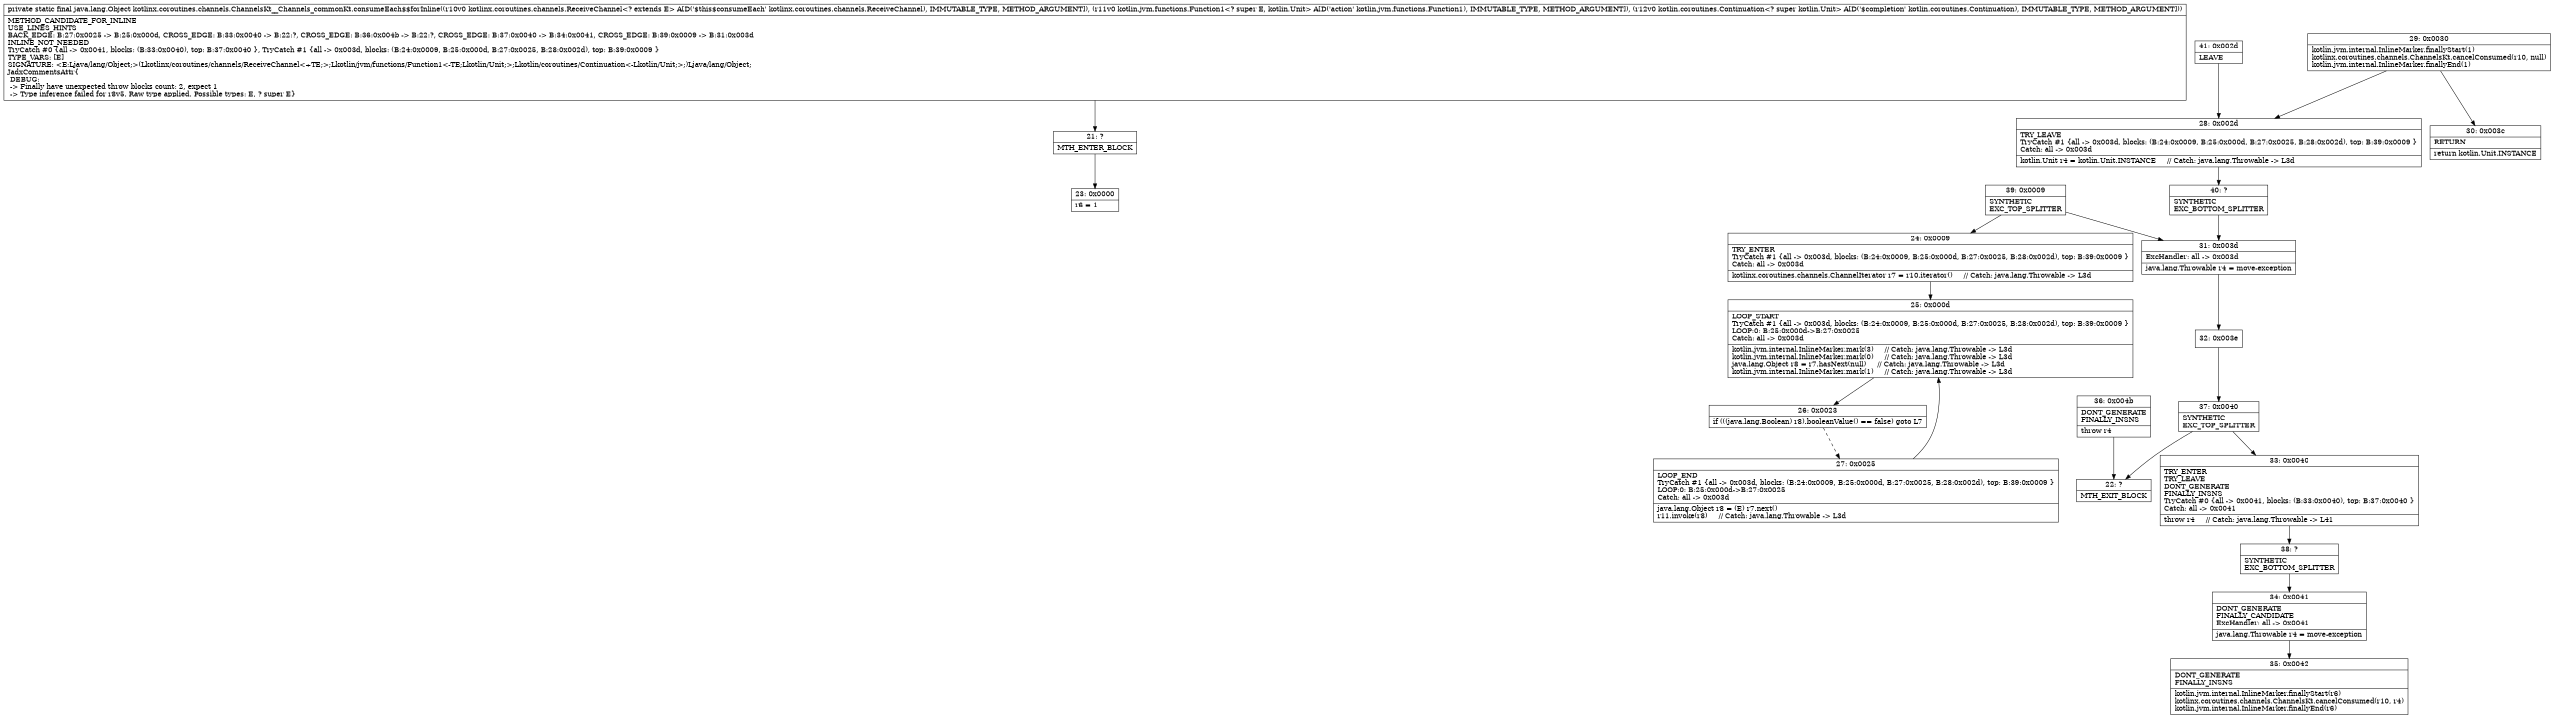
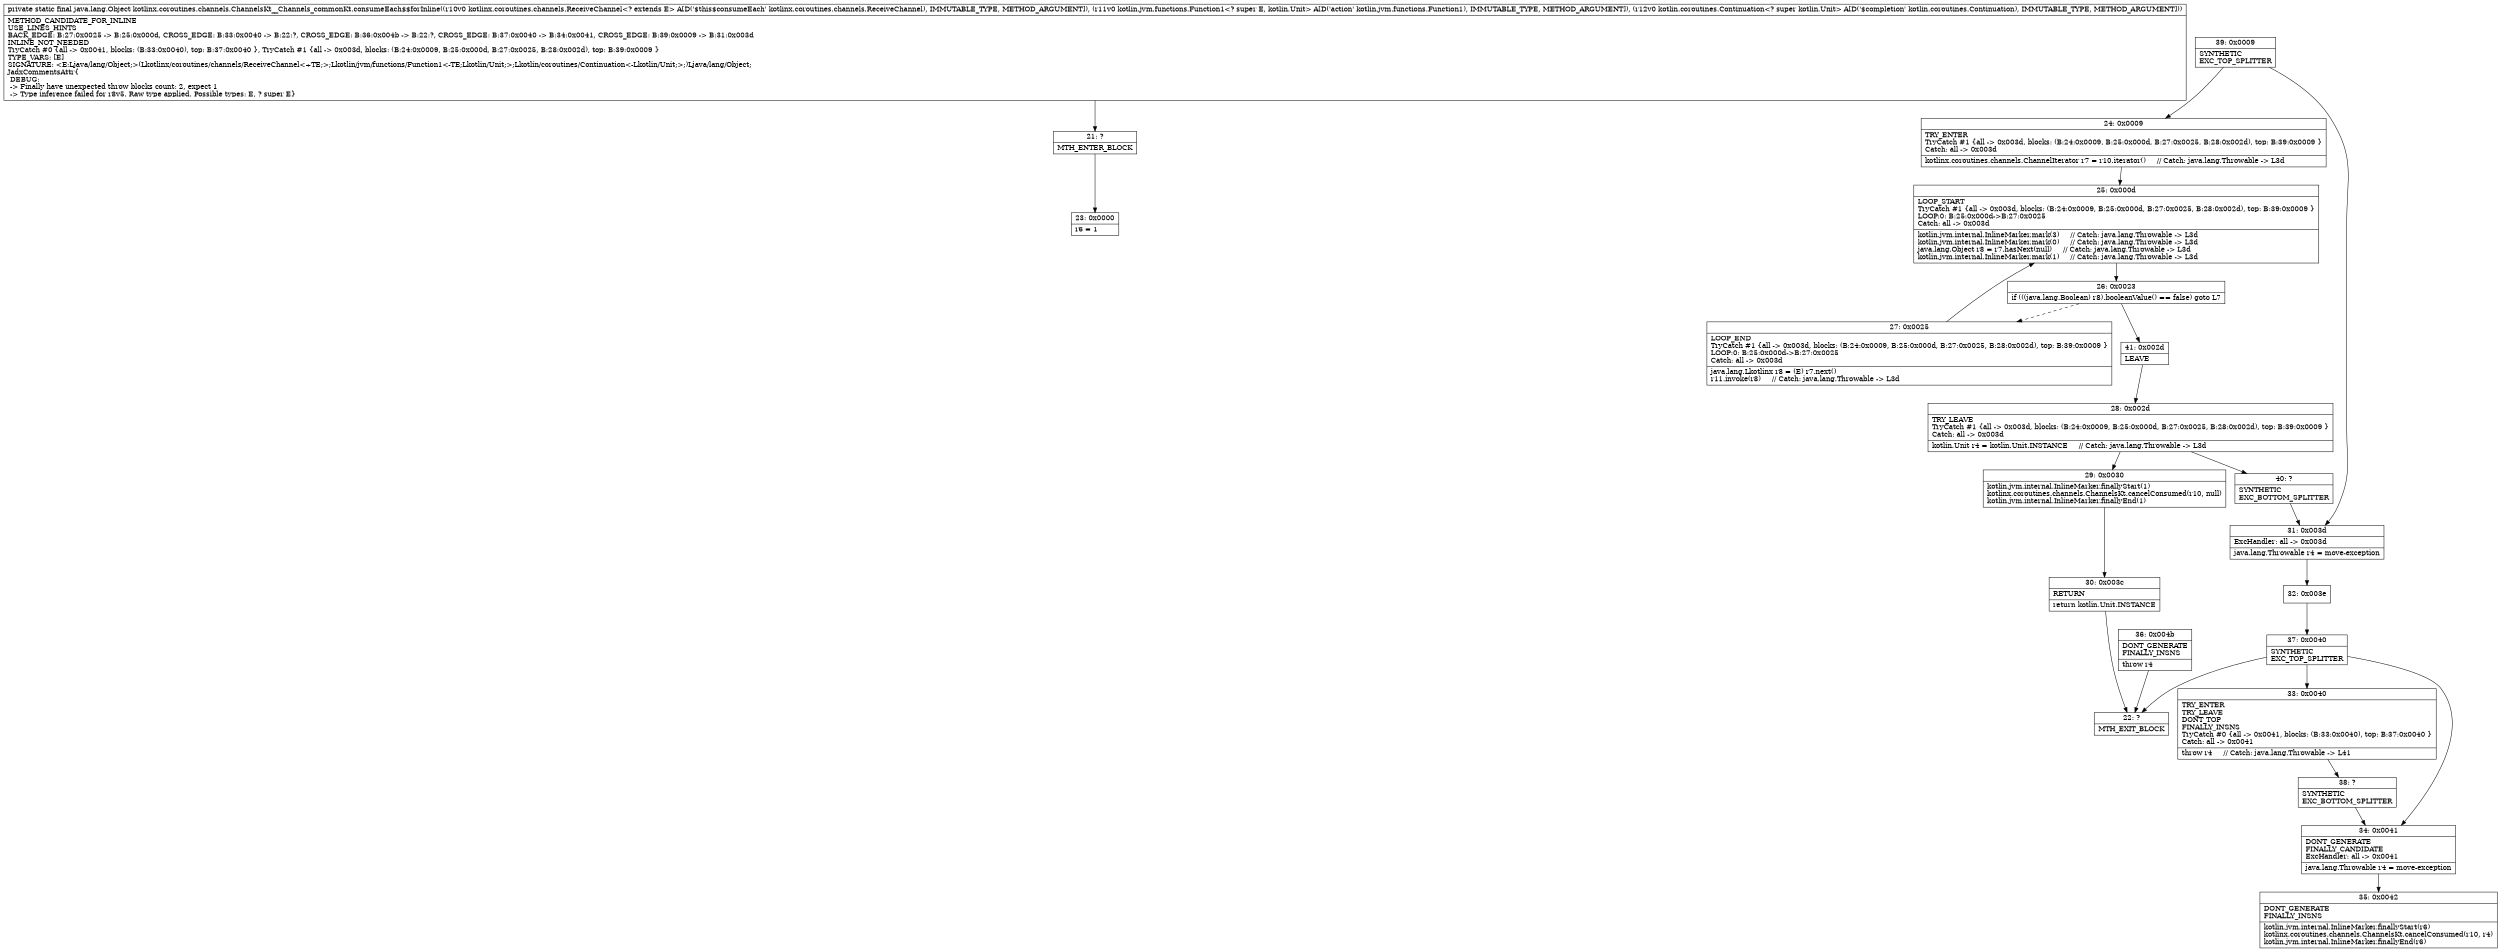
(2333, 94) -> (2117, 459)
none -> (2129, 321)
(2197, 487) -> (2202, 720)
(1717, 509) -> (1774, 372)
none -> (2112, 660)
none -> (2450, 710)
